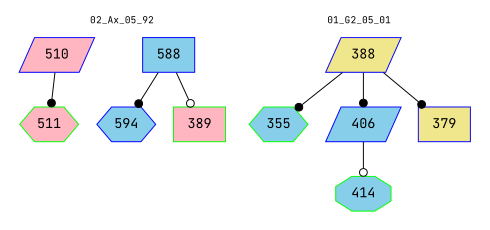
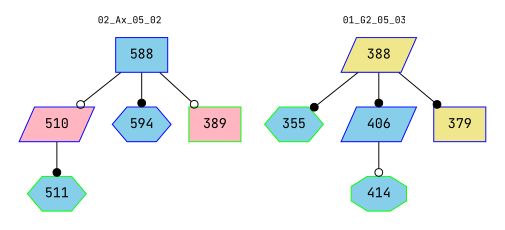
(122, 21) -> (130, 21)
(360, 21) -> (375, 21)
none -> (102, 87)
(49, 124) -> (57, 194)
